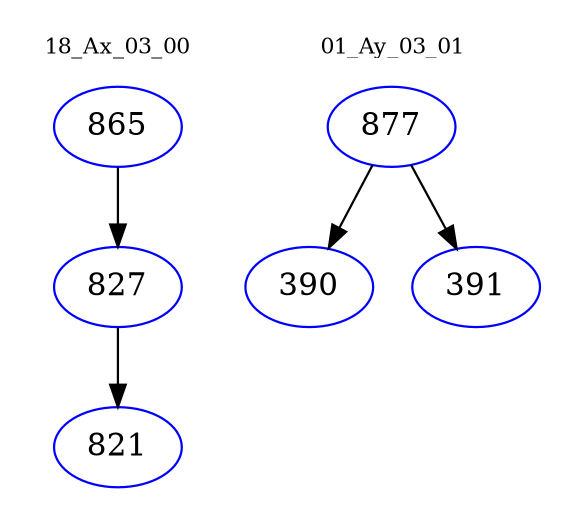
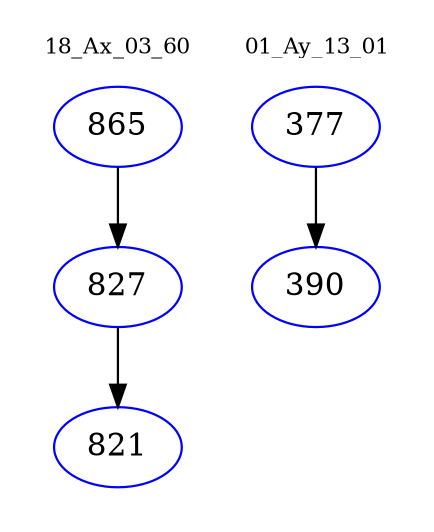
(118, 48) -> (118, 48)
(393, 48) -> (317, 48)
(392, 127) -> (316, 127)
(476, 287) -> none
